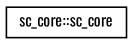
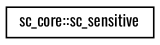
(66, 22) -> (80, 22)
